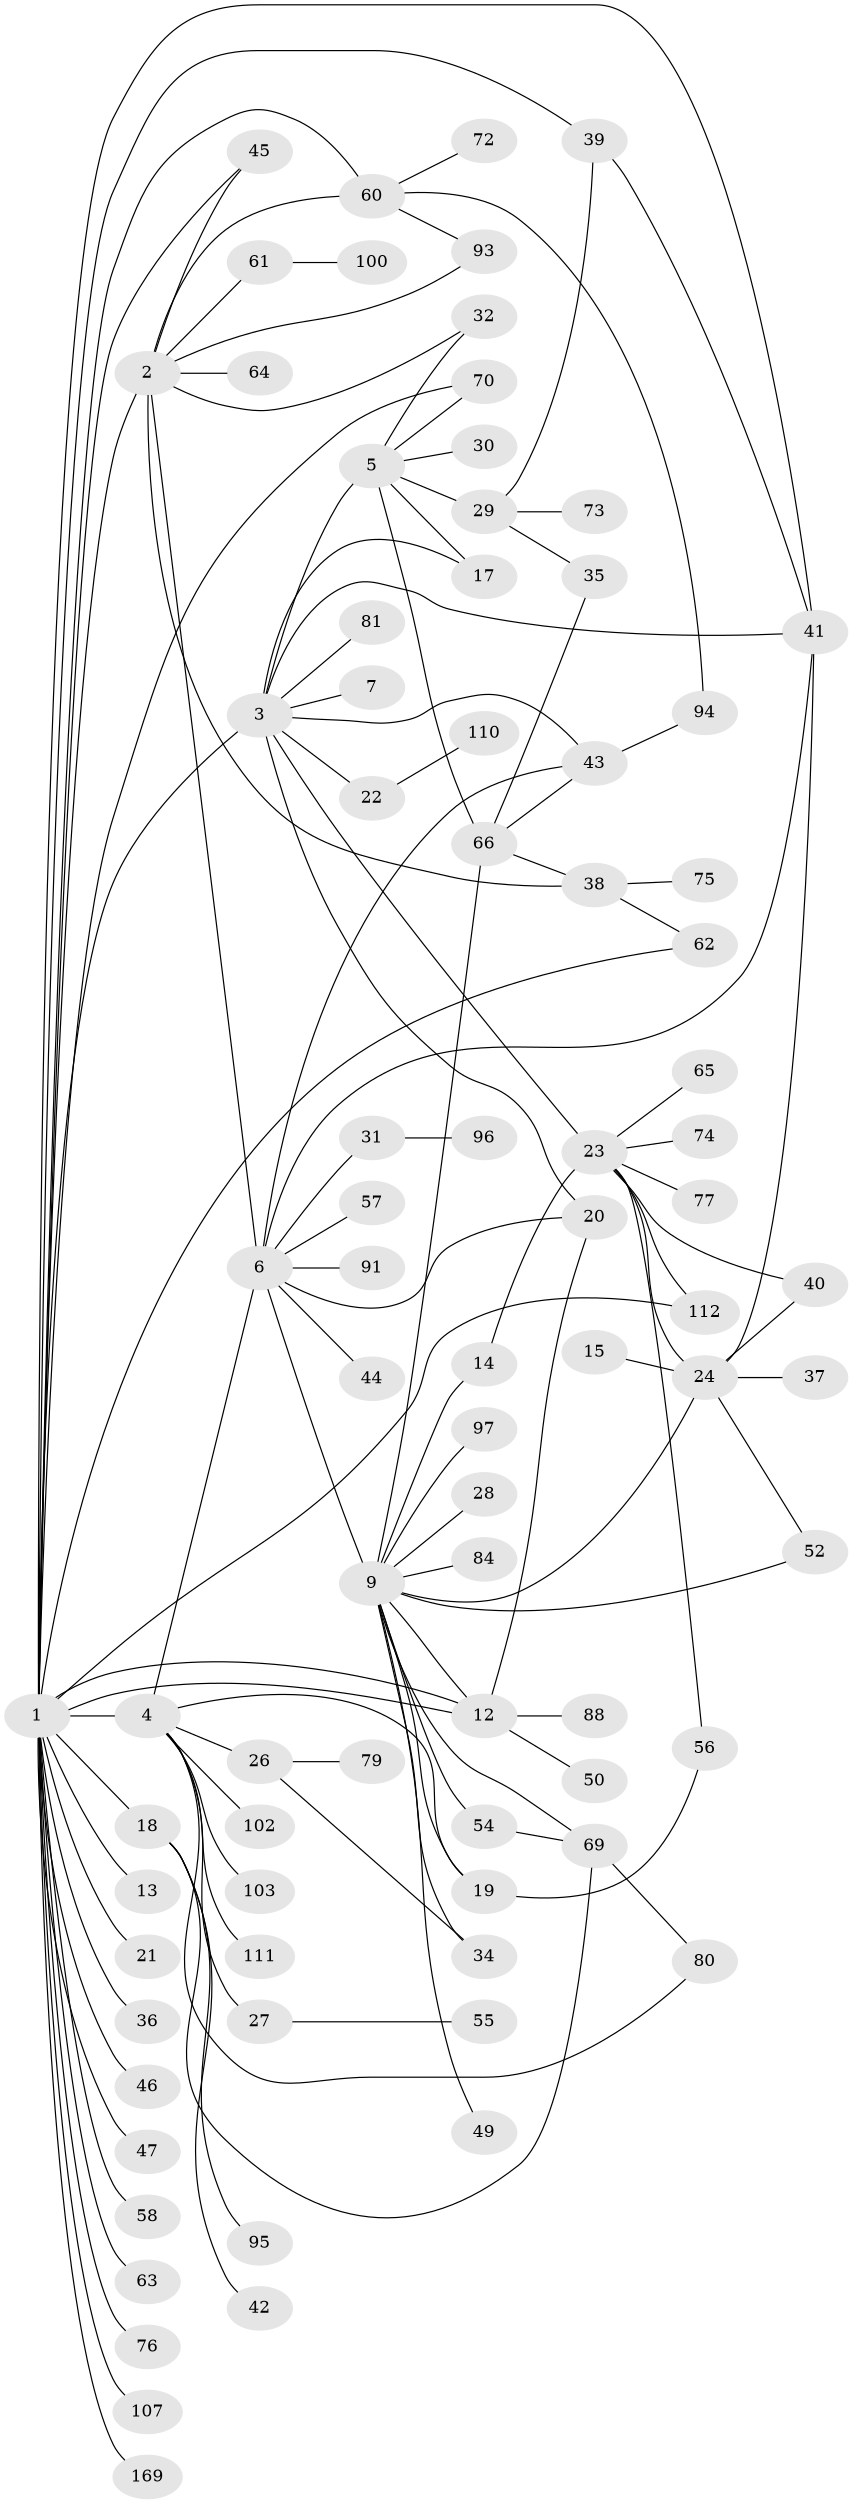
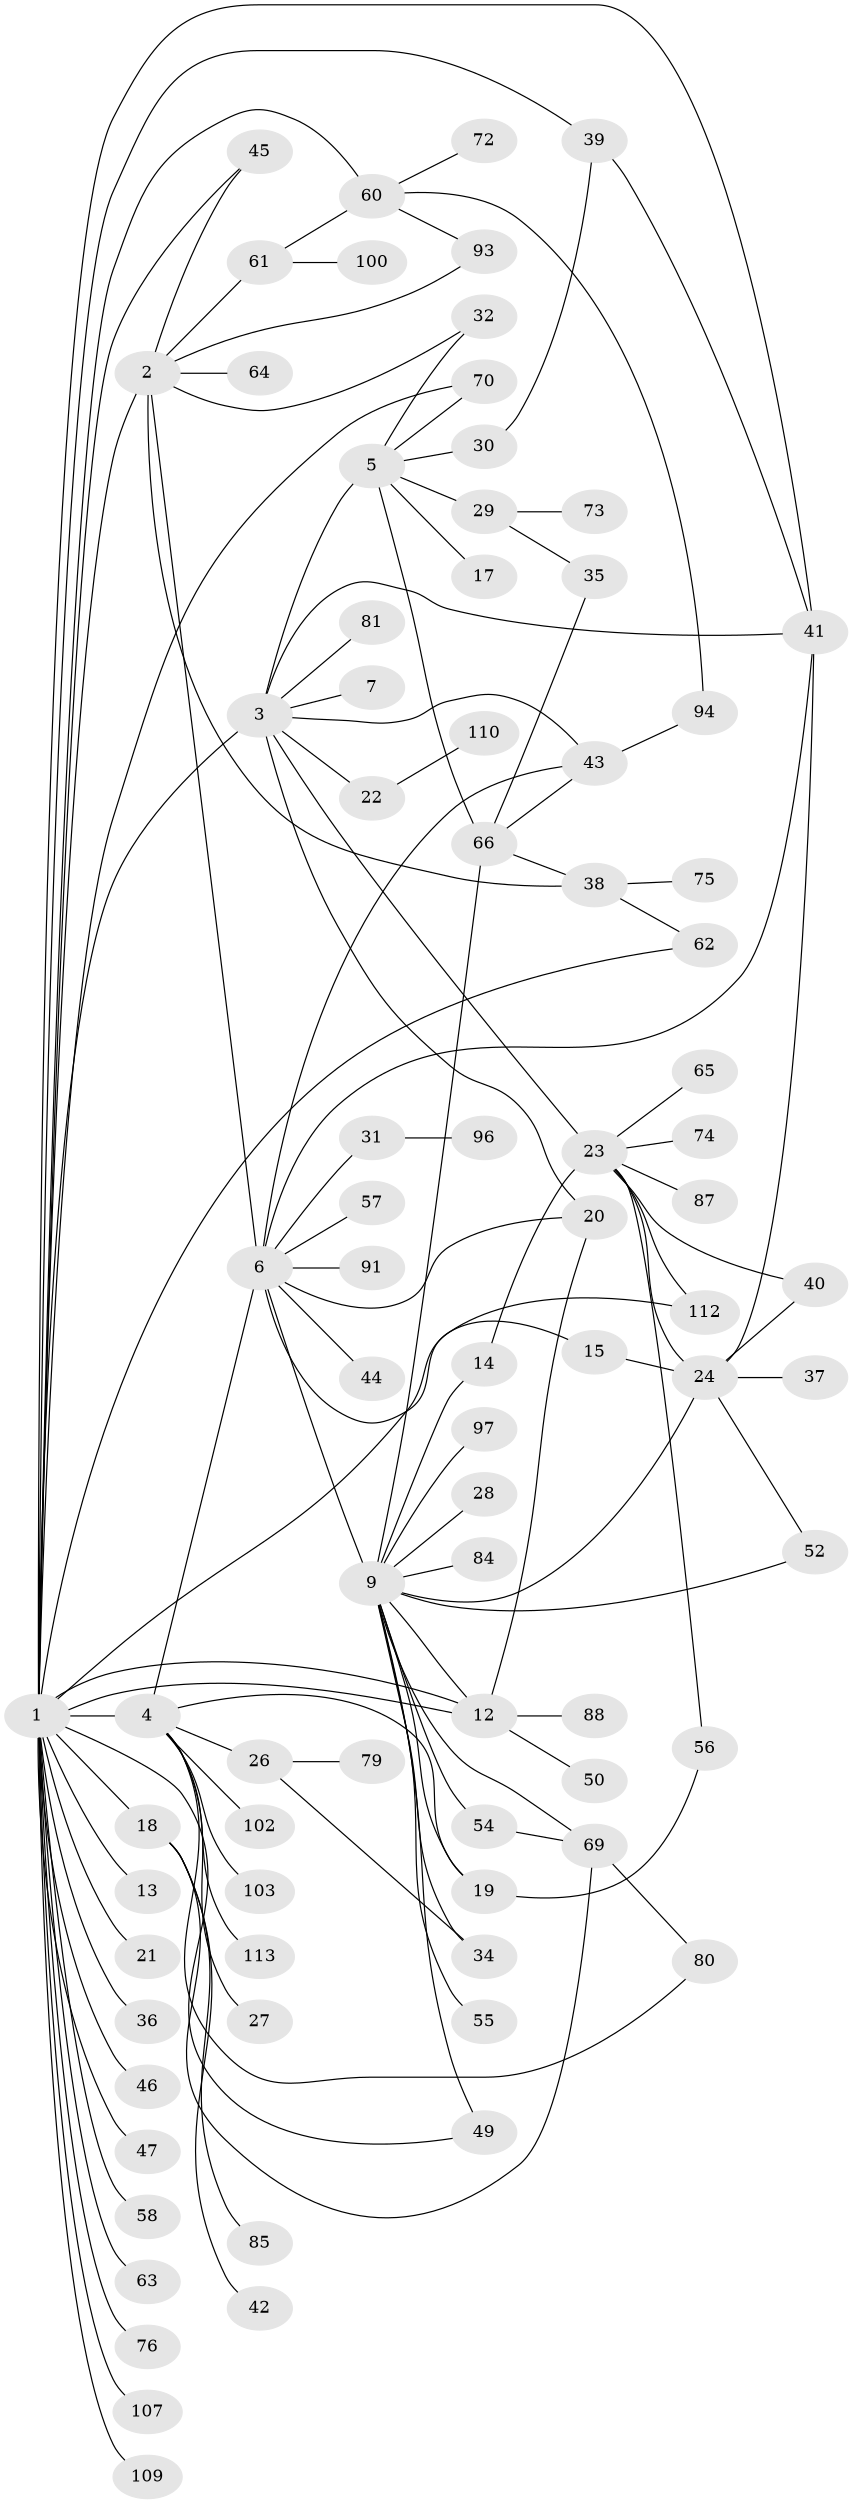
(217, 238) -> (316, 229)
(570, 335) -> (564, 302)
(323, 562) -> none
(705, 1202) -> (705, 1202)
none -> (386, 1421)
(260, 1957) -> (260, 1957)
(372, 2022) -> (415, 1809)
none -> (197, 2049)
(260, 2243) -> (260, 2243)
(148, 2477) -> (148, 2477)
